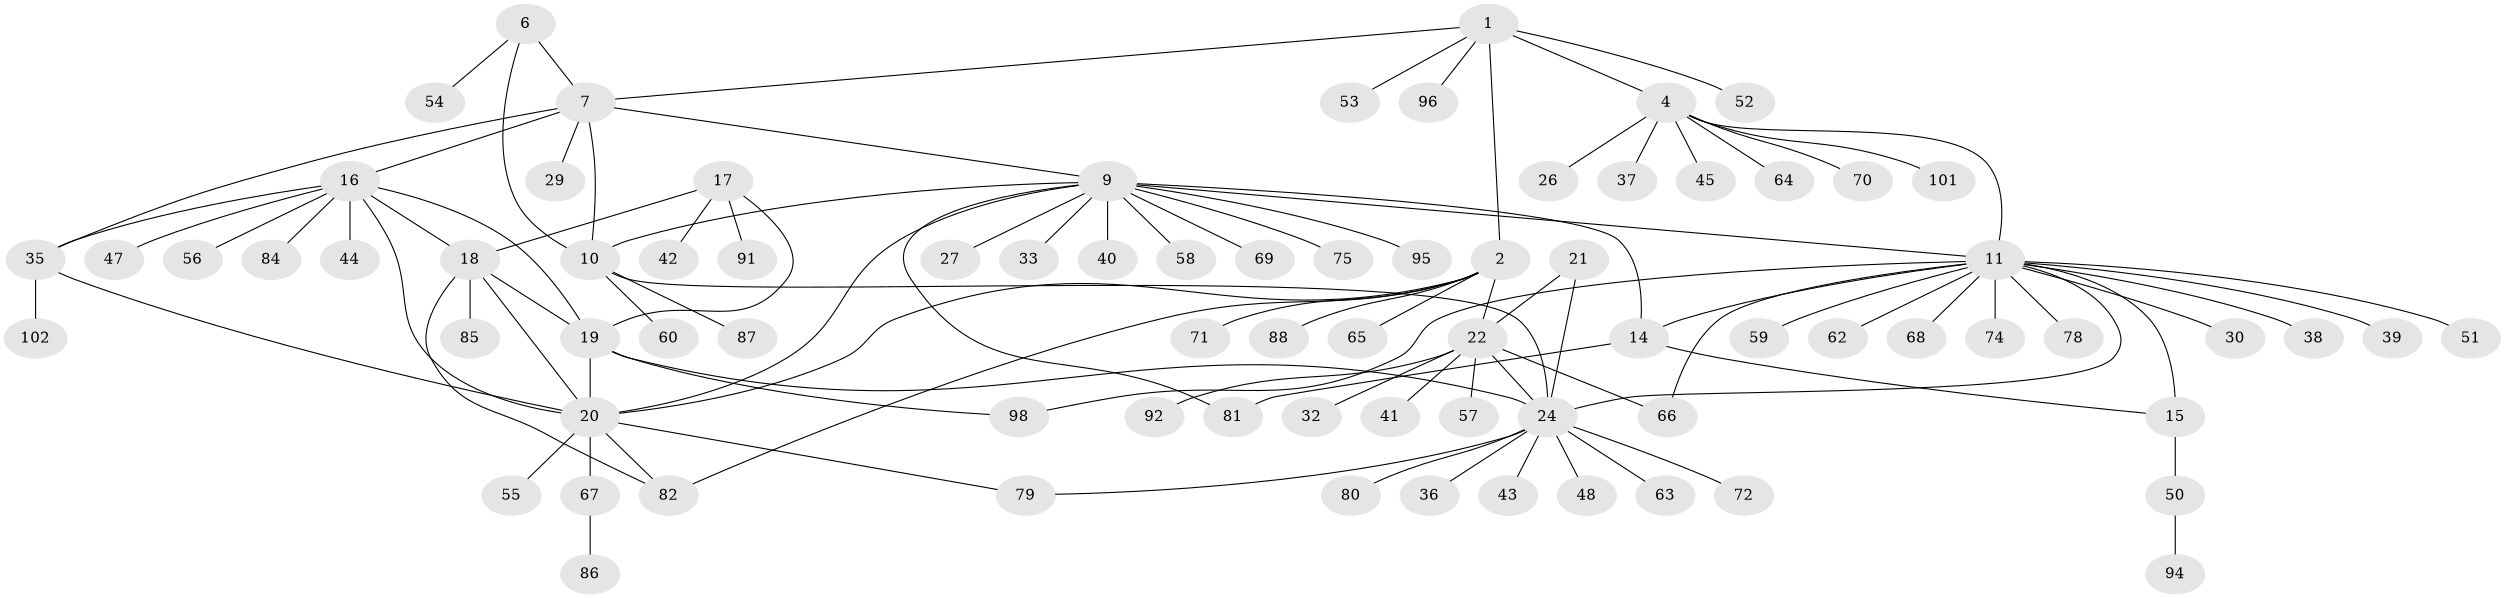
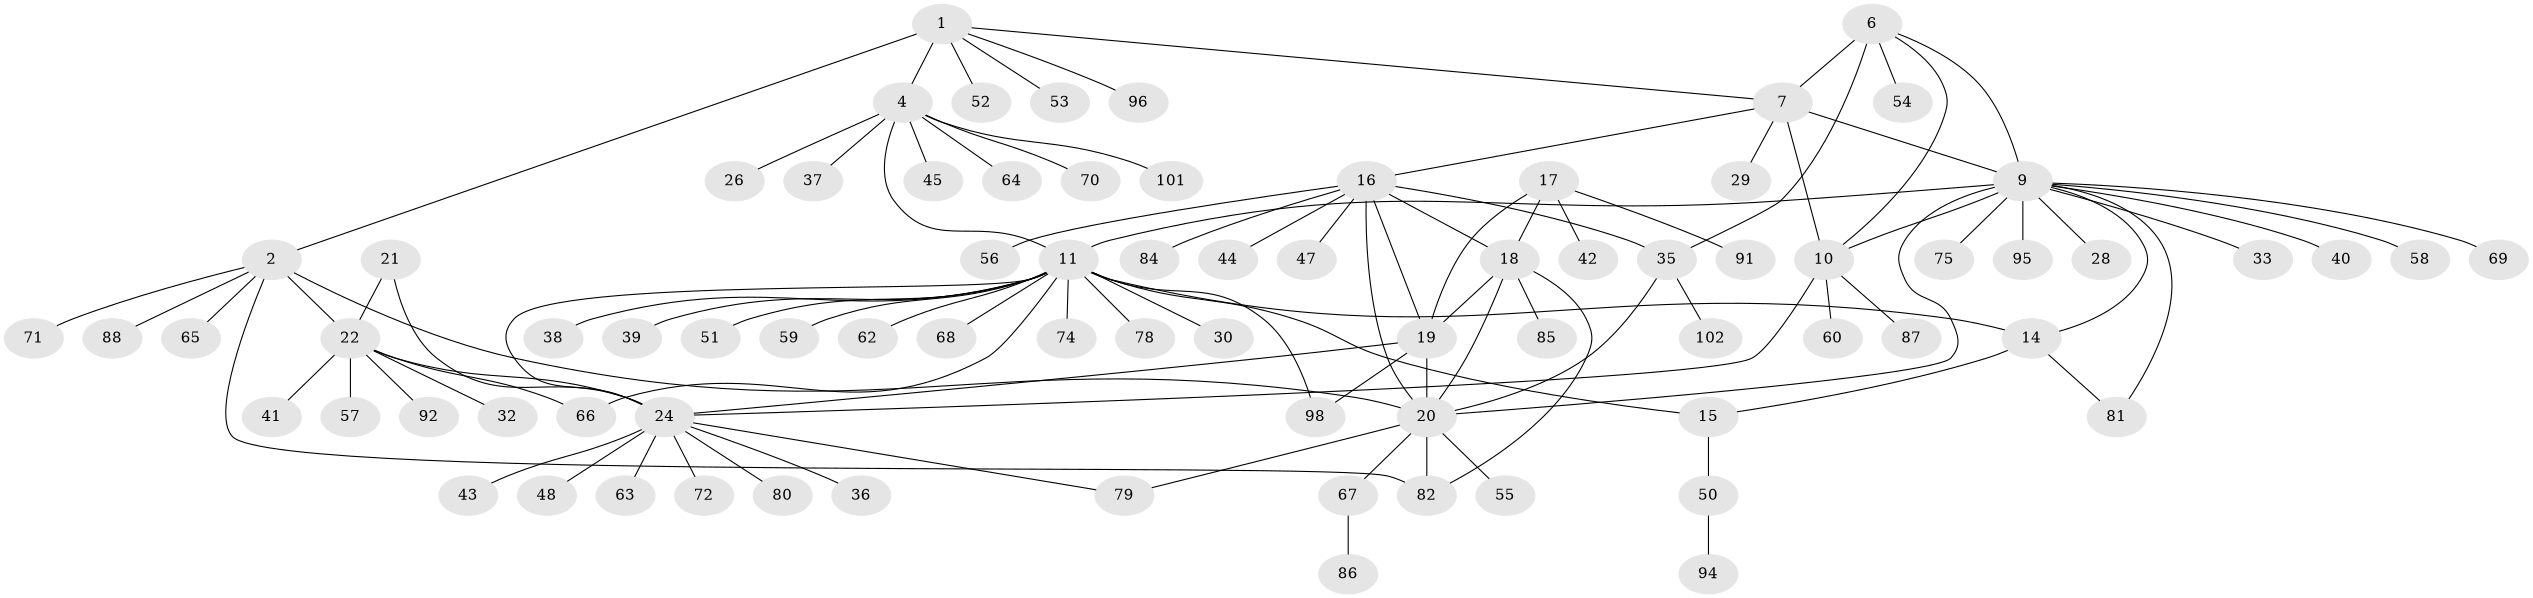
none -> (1976, 81)
(304, 163) -> (1810, 165)
(950, 260) -> (2101, 260)
